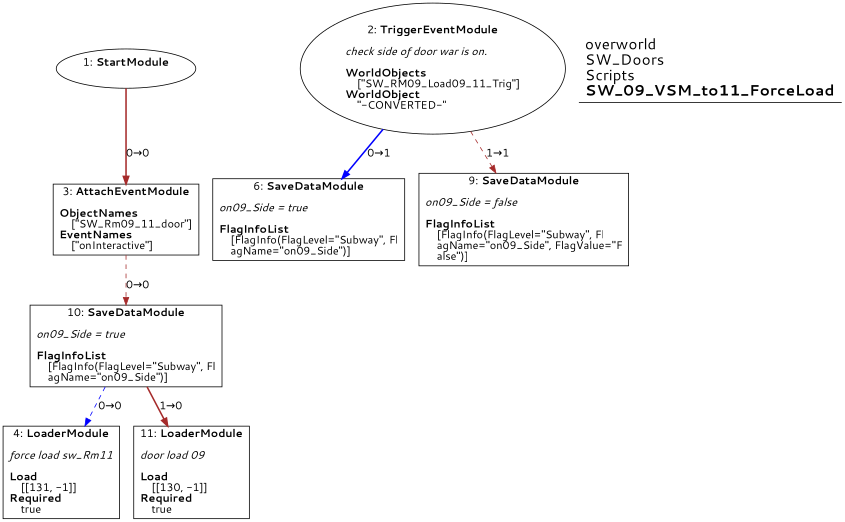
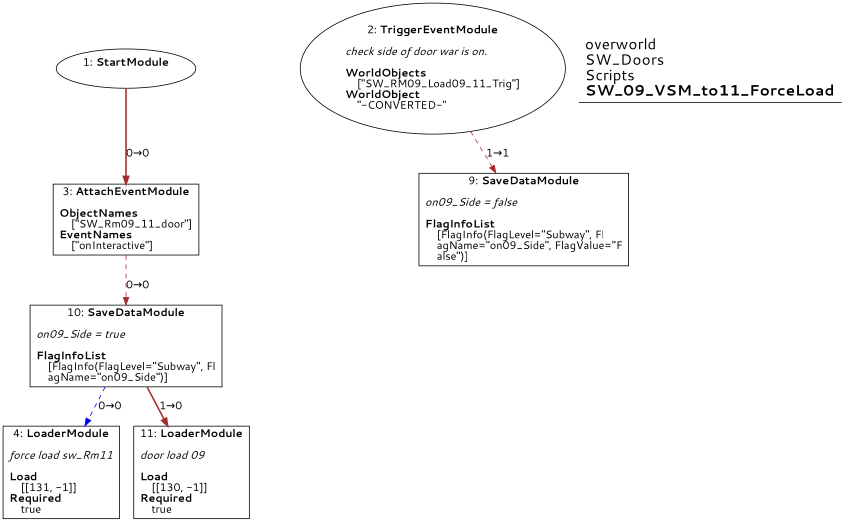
(309, 220) -> none
